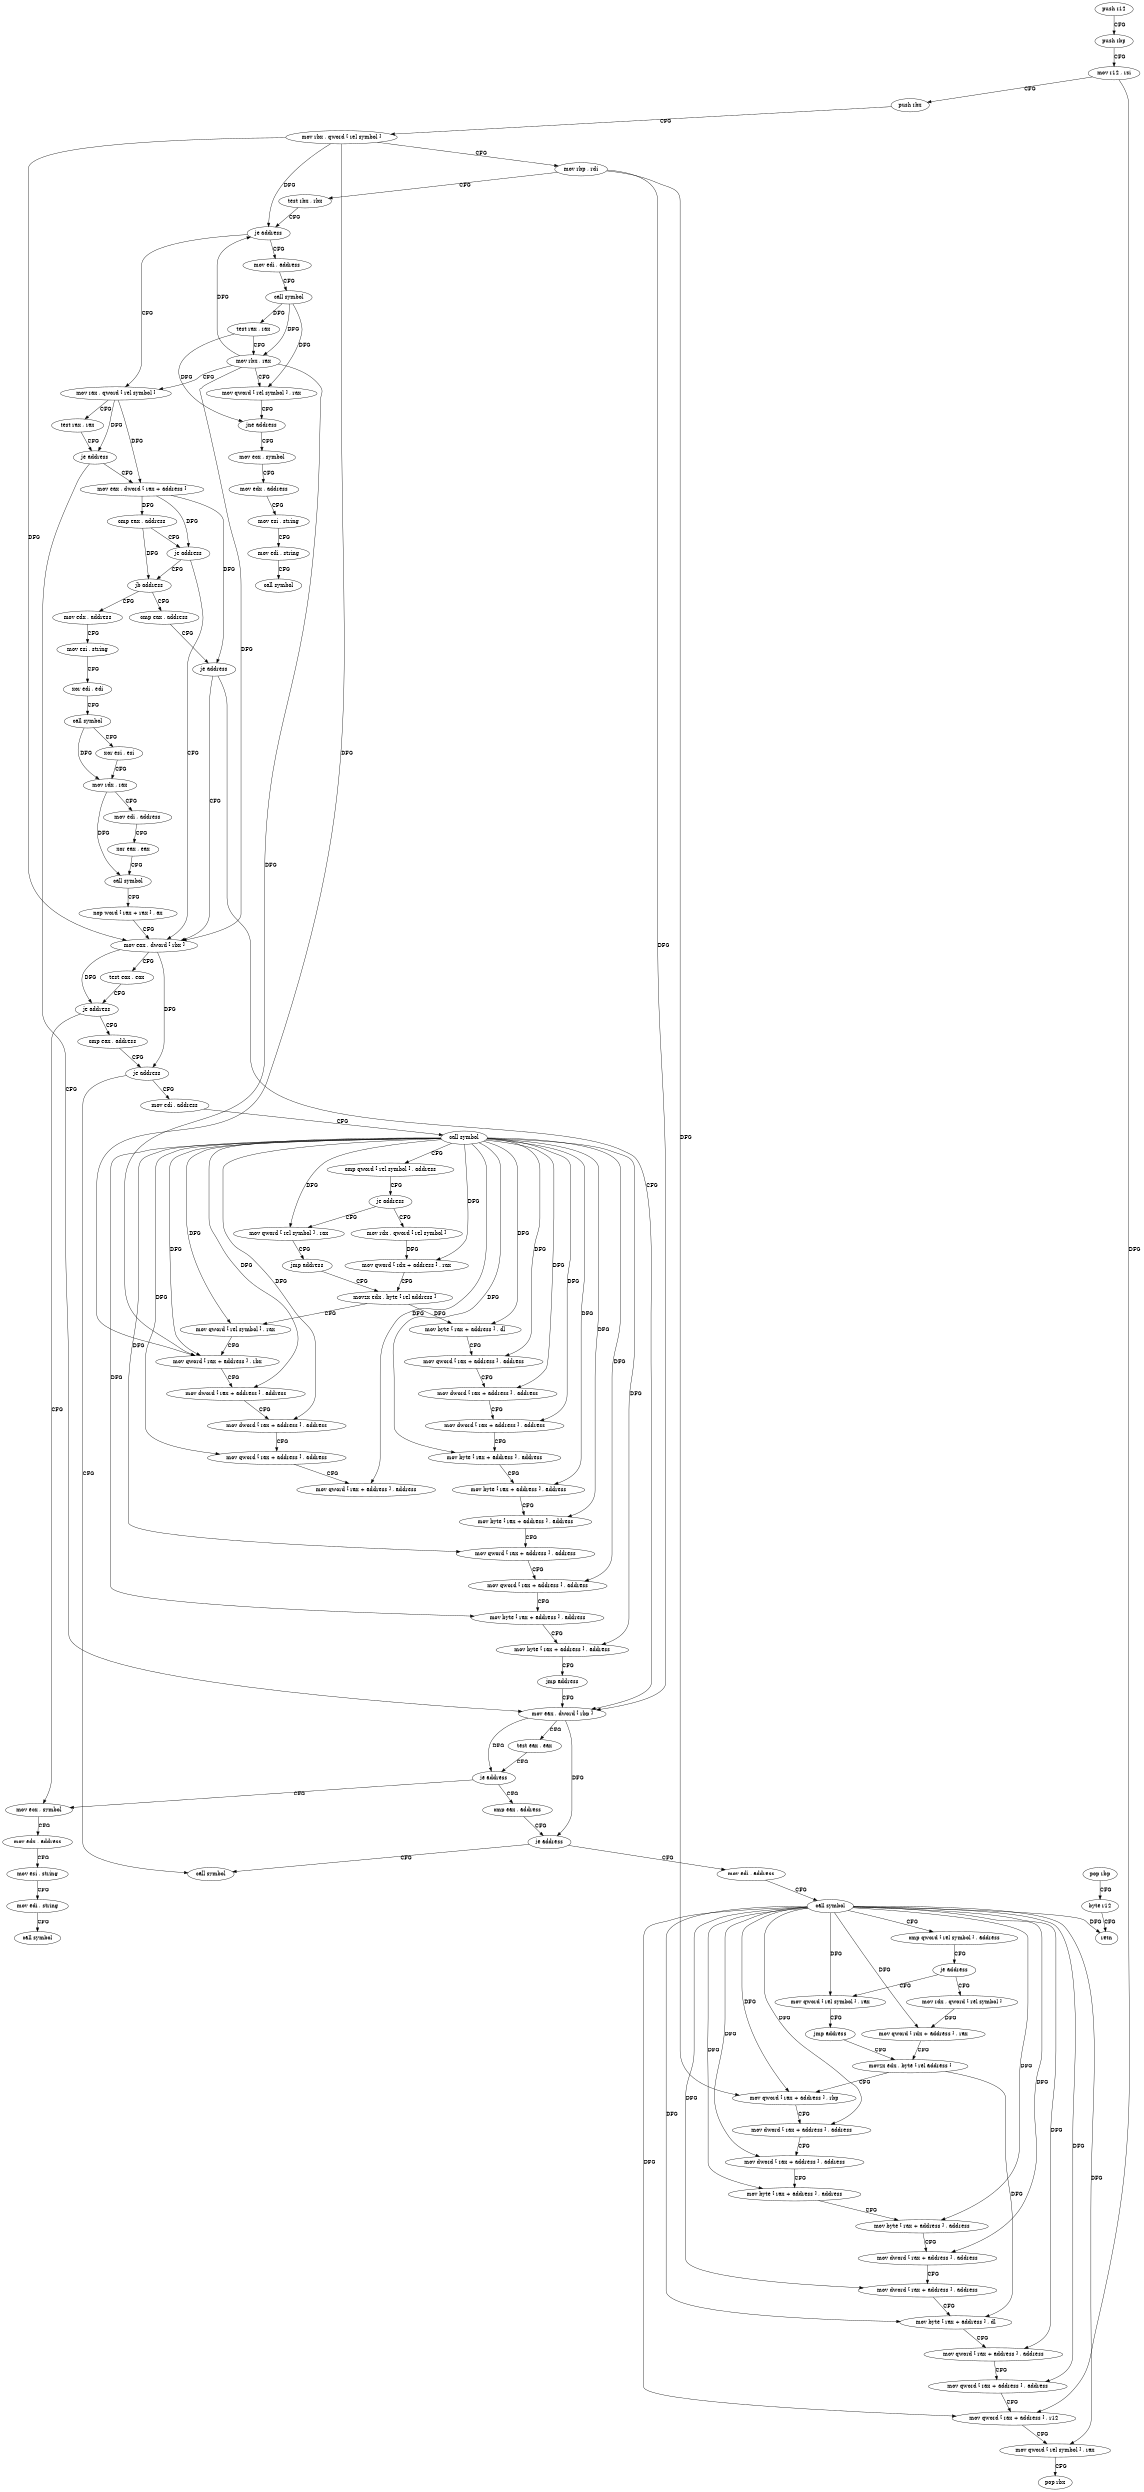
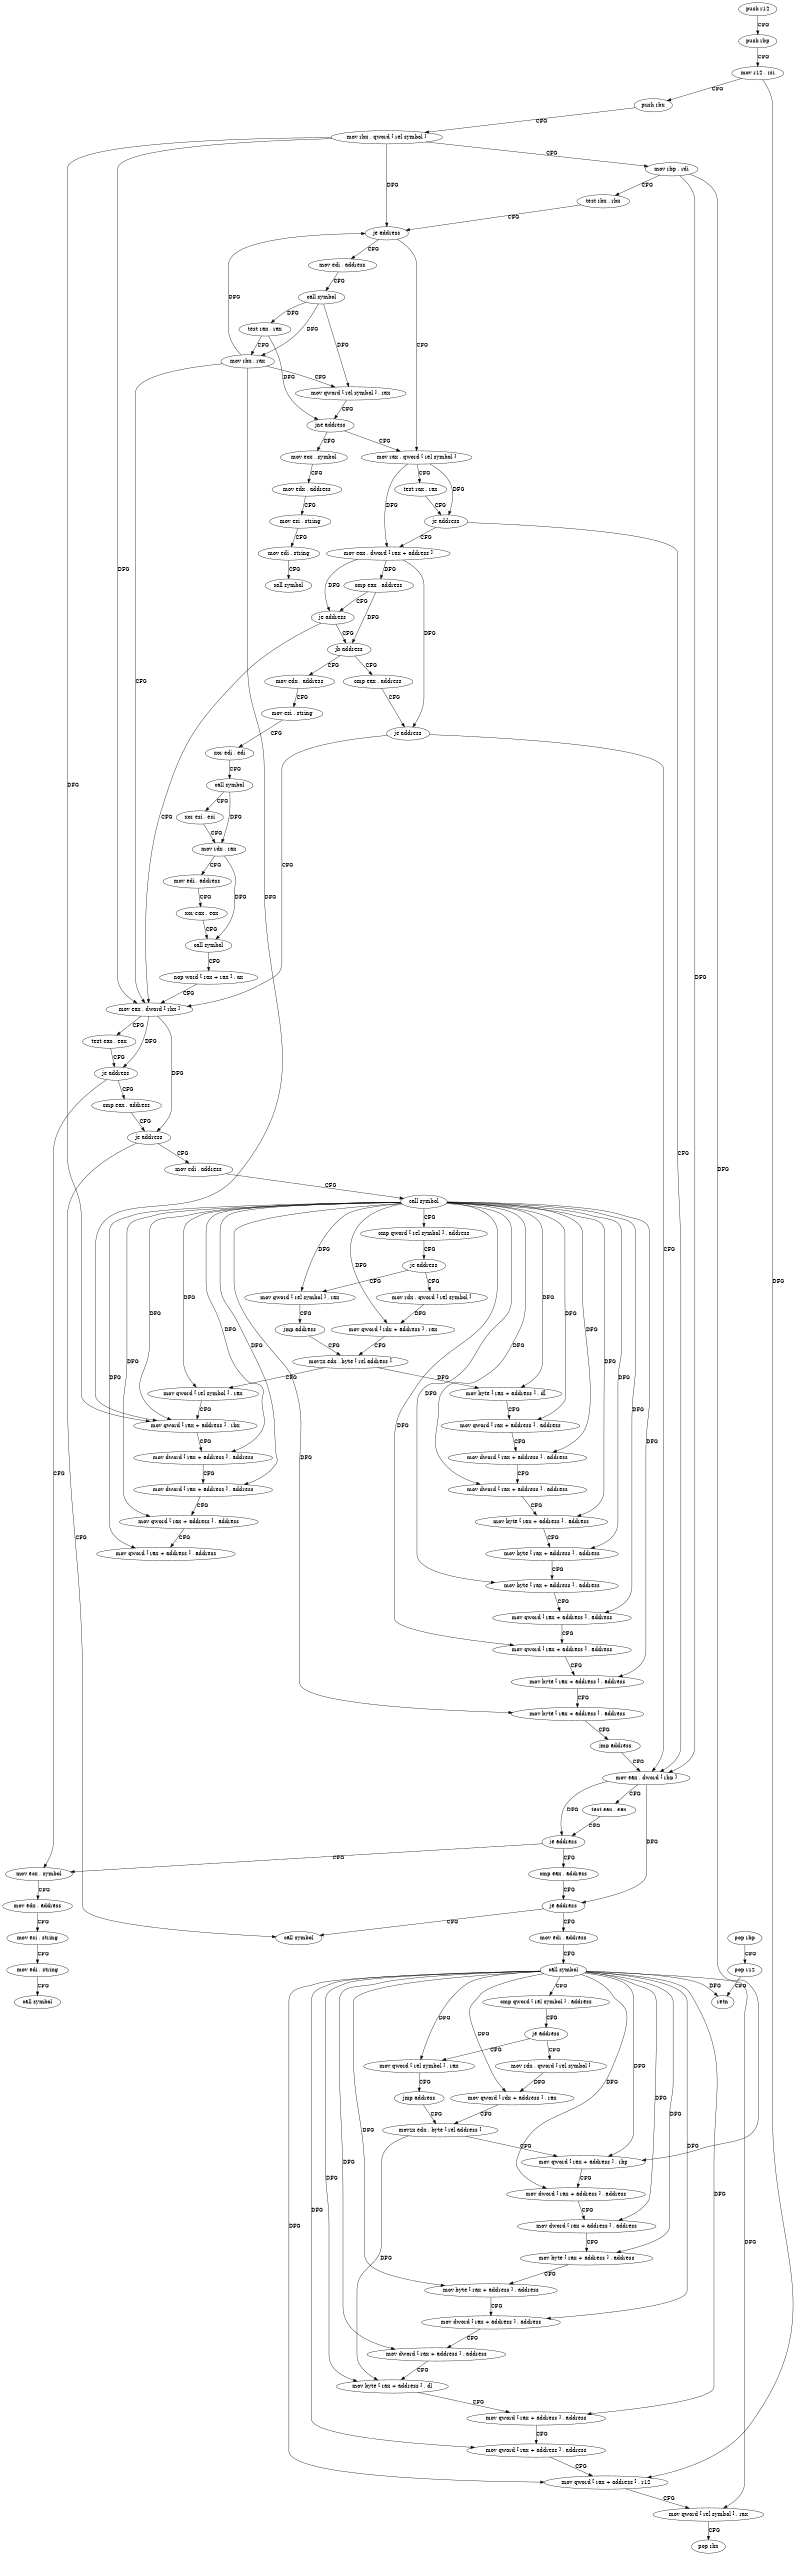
(198, 378) -> (370, 440)
(247, 650) -> (141, 682)
(1100, 1906) -> (745, 1970)
